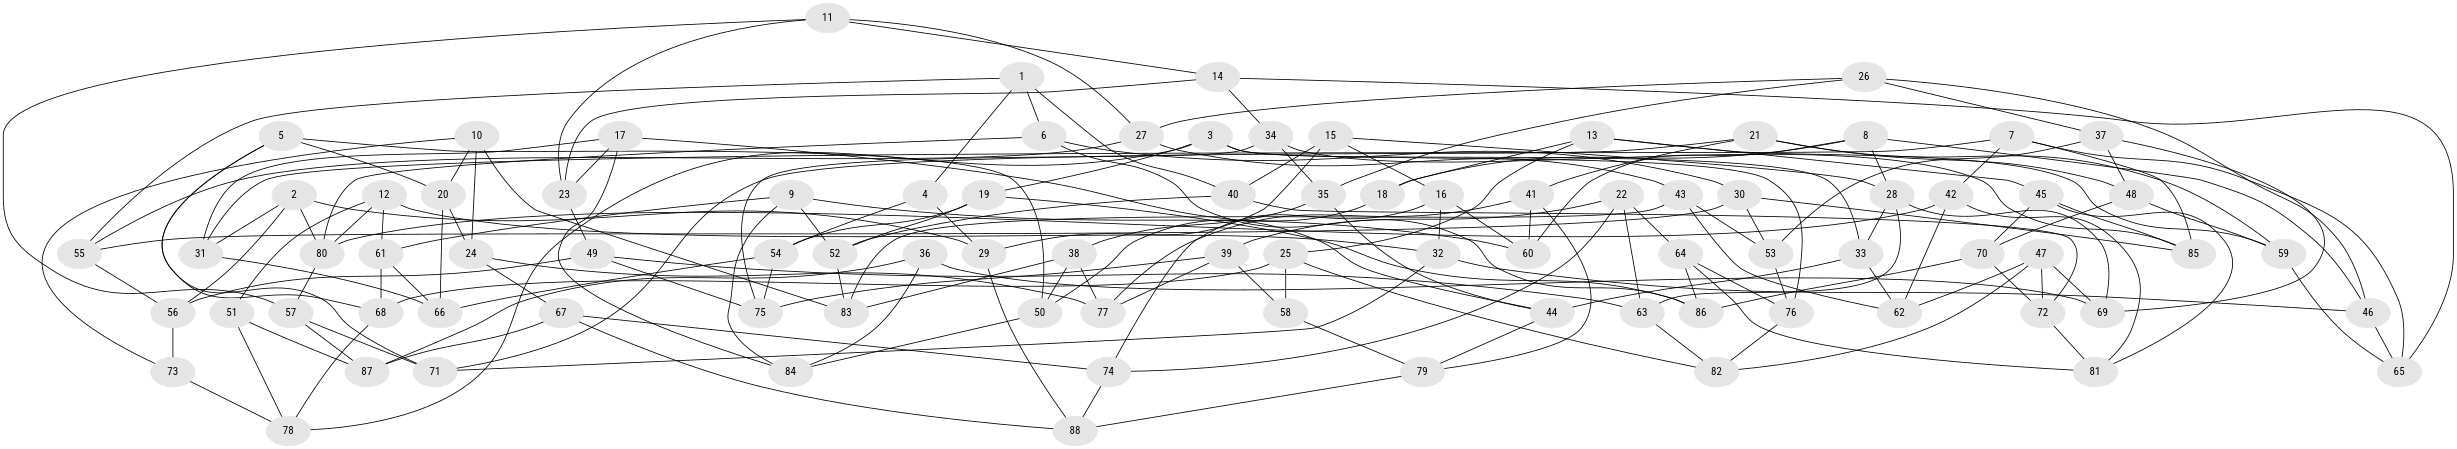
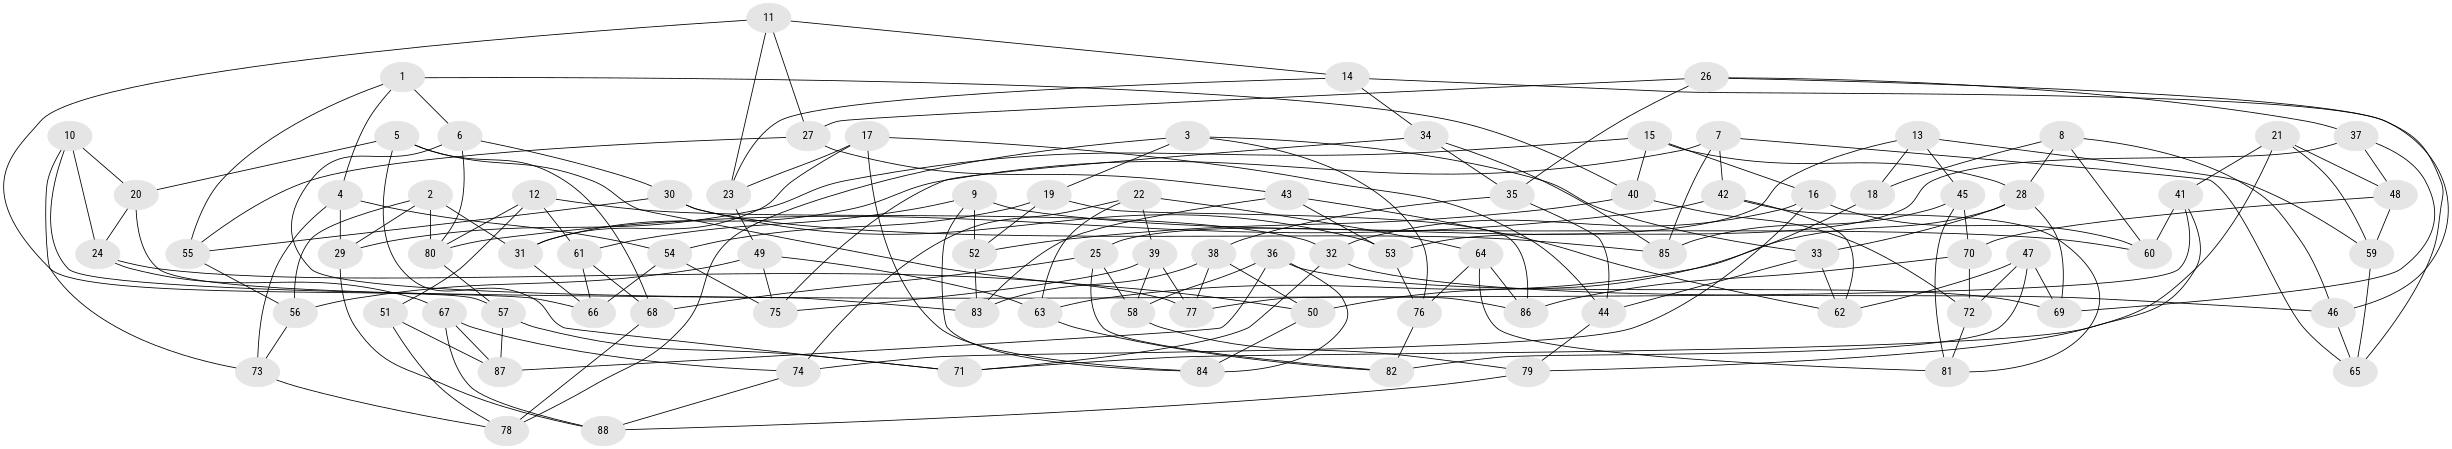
none -> (275, 269)
none -> (1211, 281)
